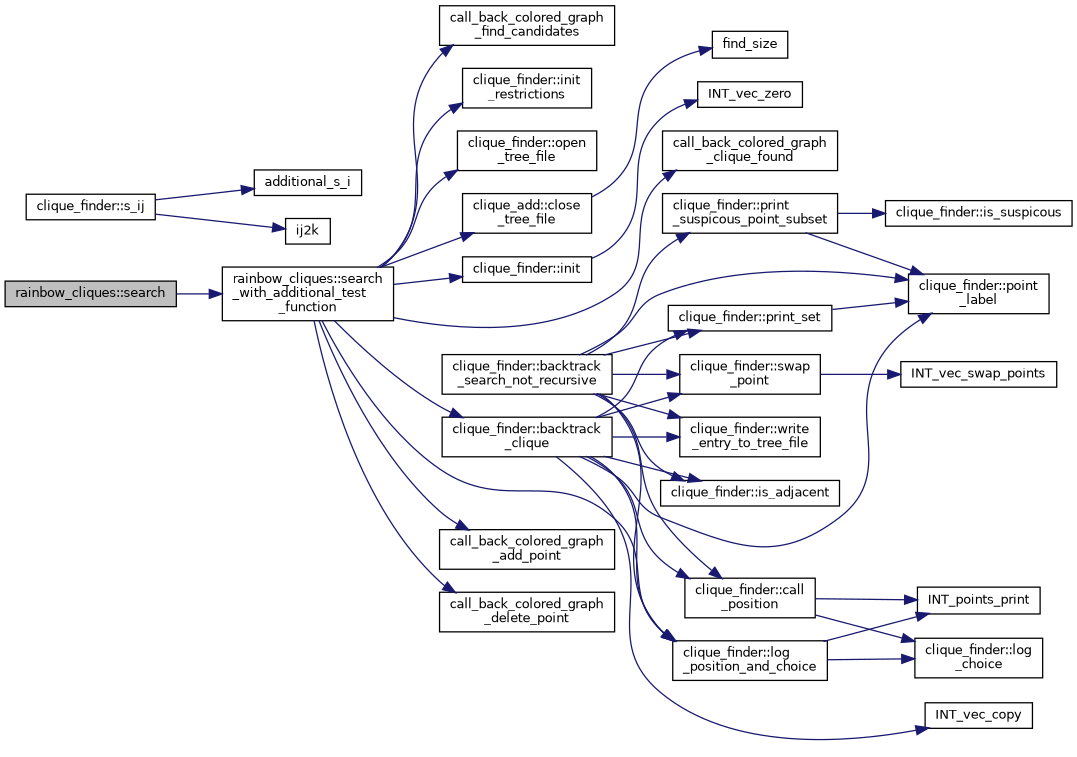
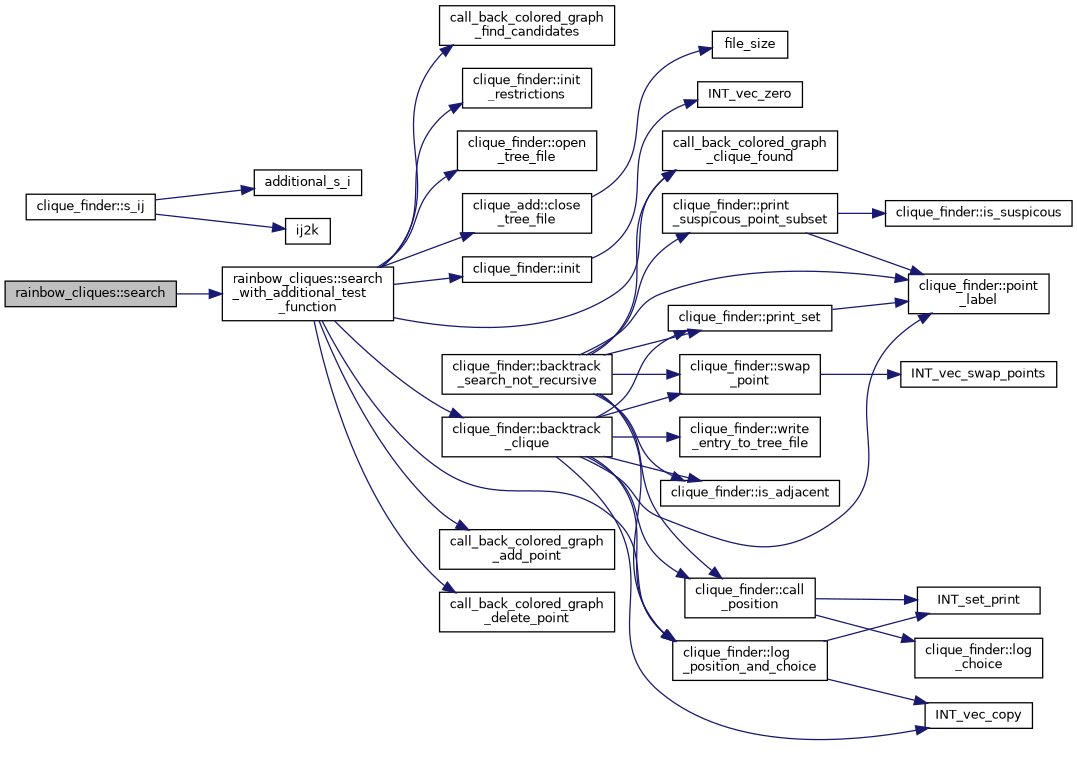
(750, 45) -> (750, 45)
(632, 404) -> (637, 272)
(979, 601) -> (979, 601)
(865, 659) -> (871, 690)
